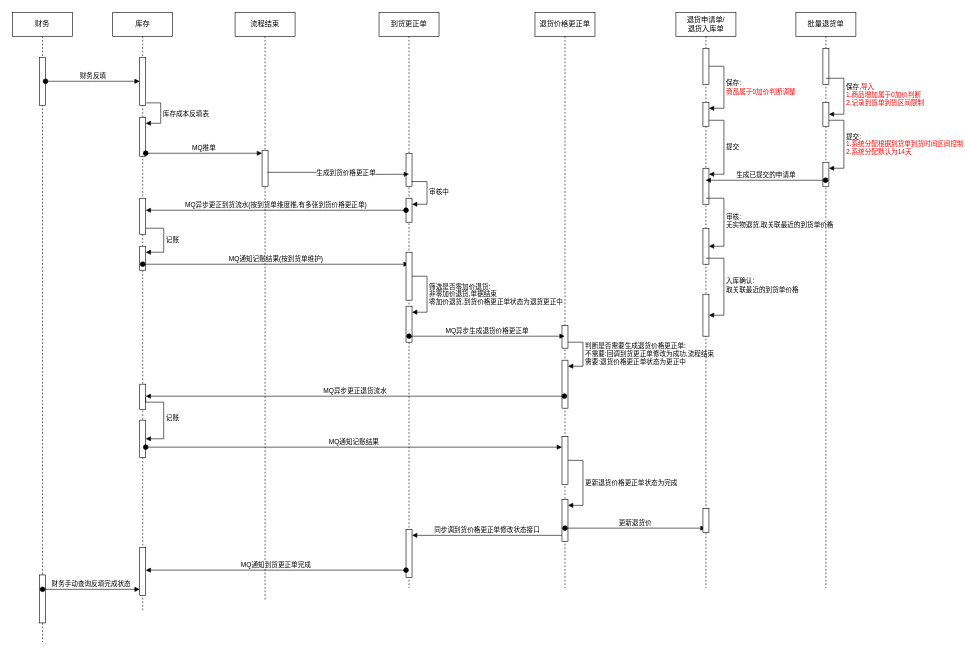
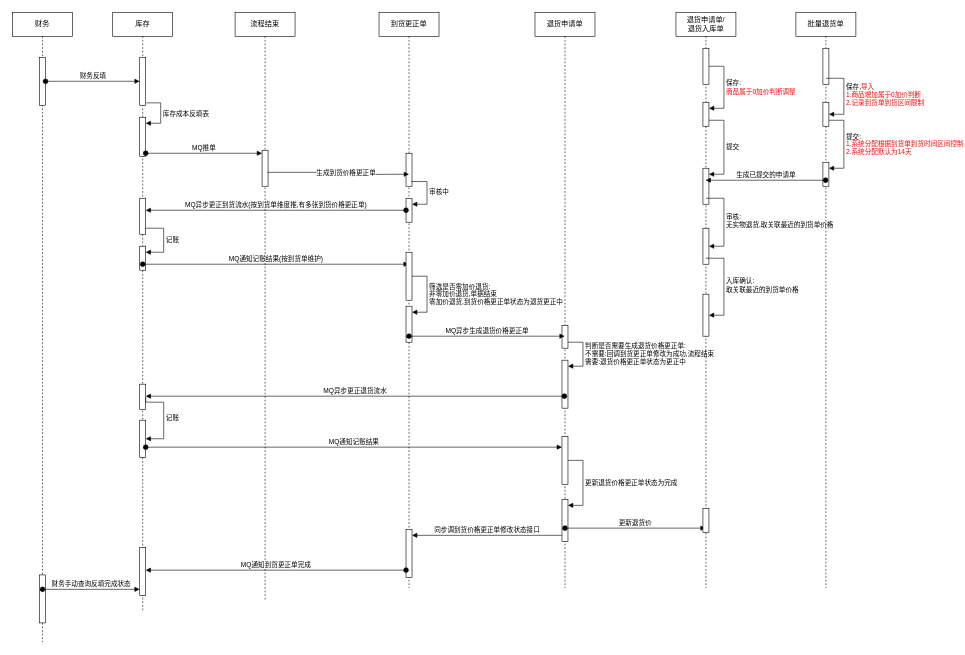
(565, 24) -> (565, 24)
